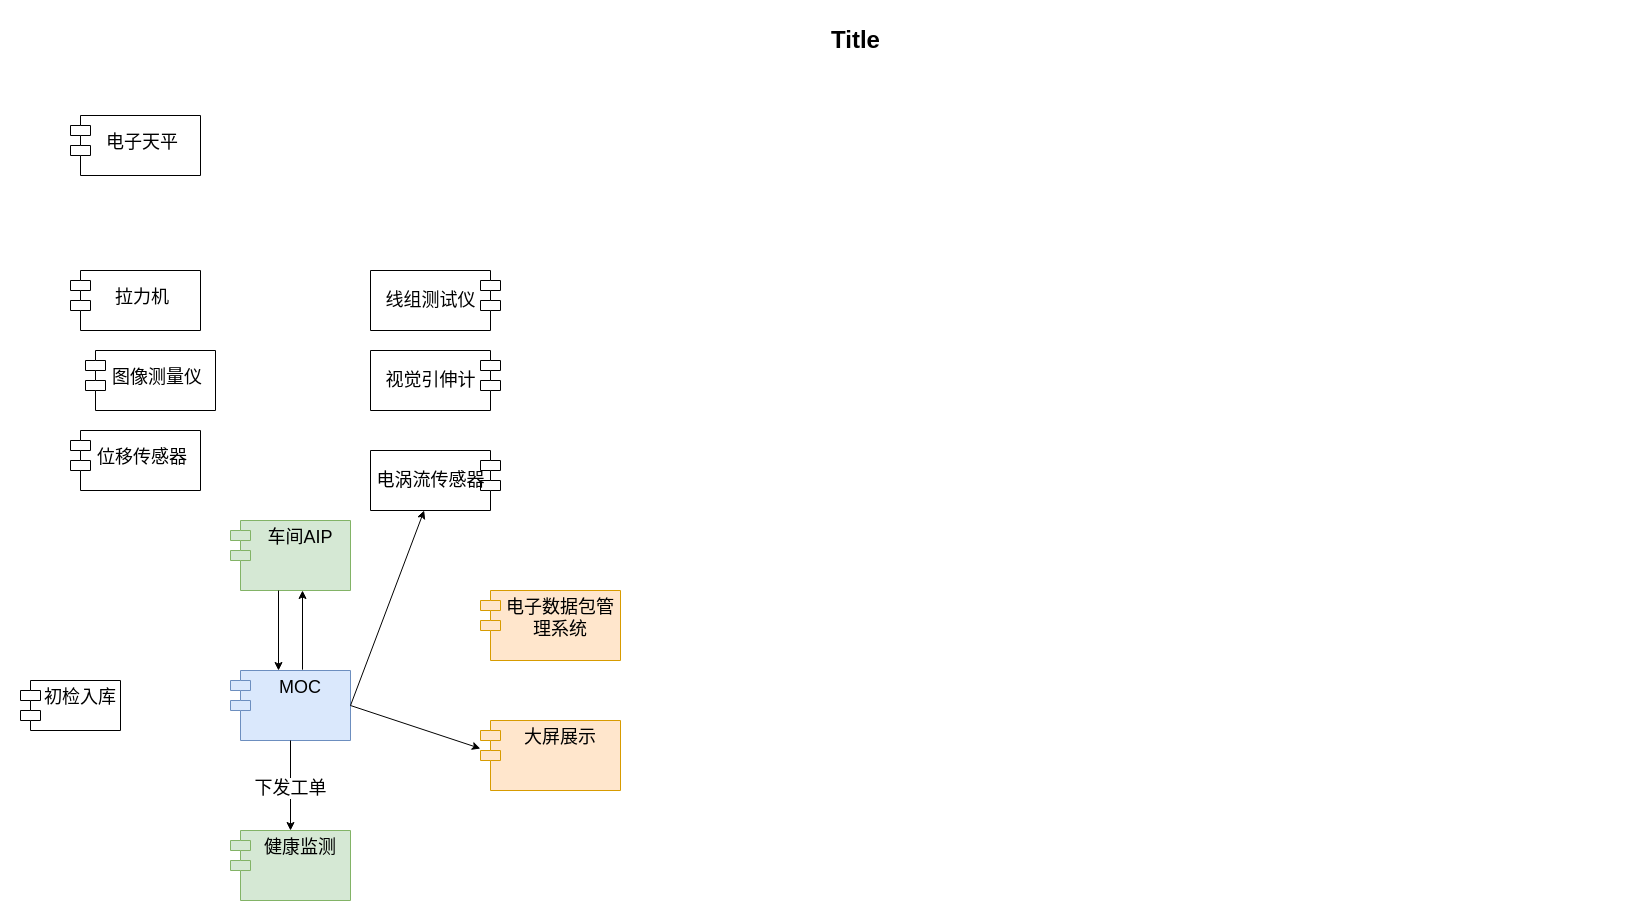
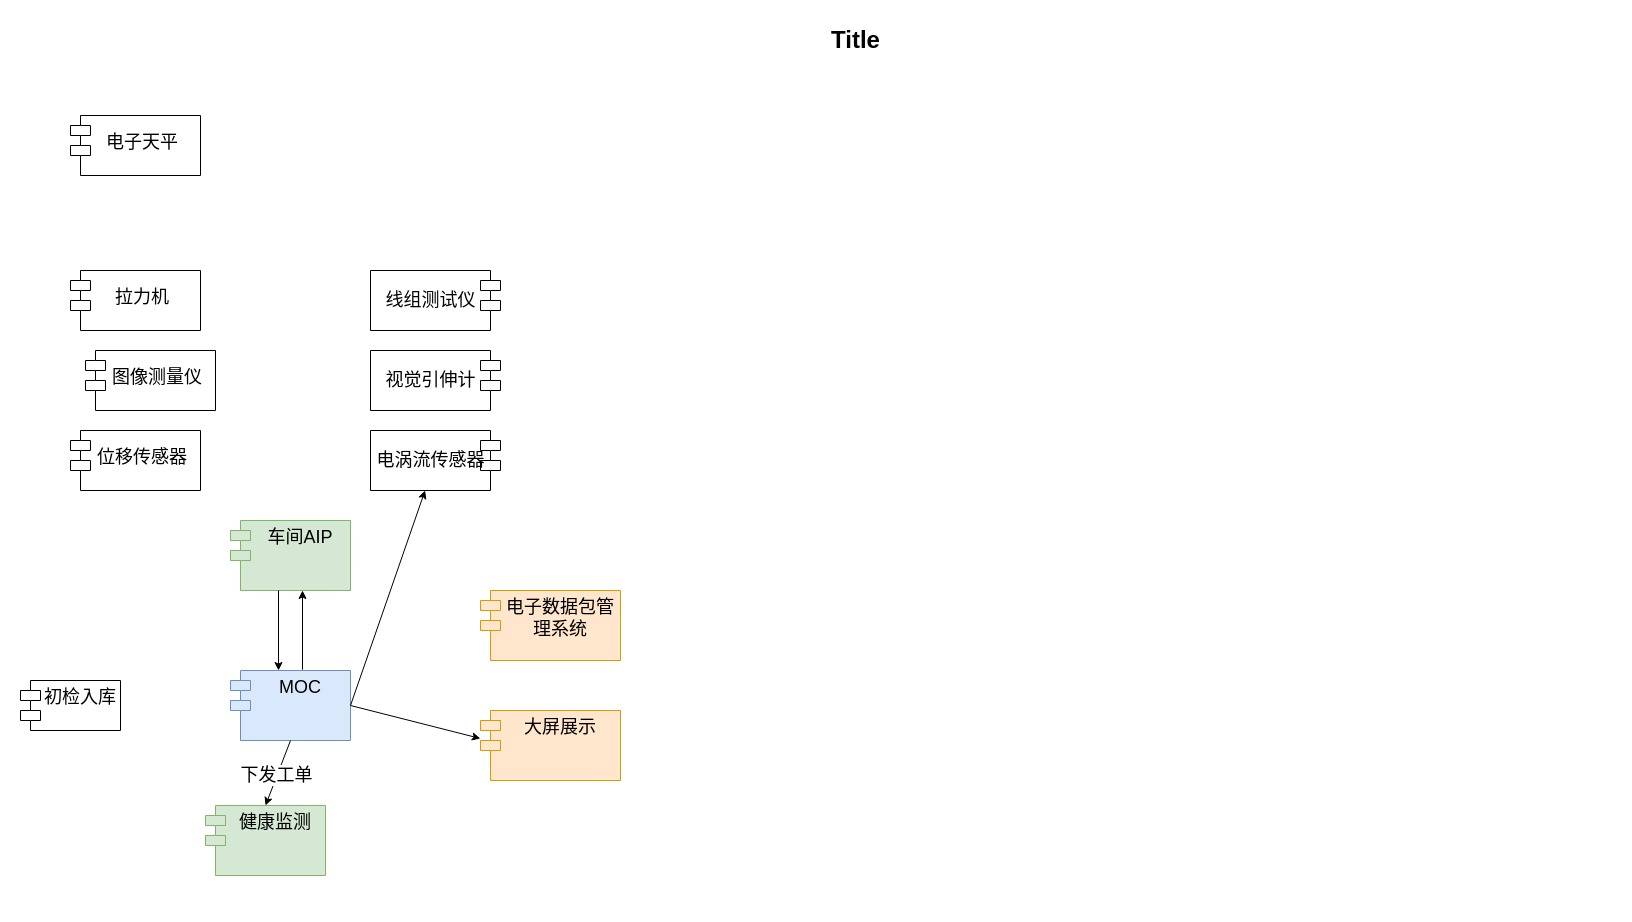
(436, 481) -> (436, 461)
(551, 756) -> (551, 746)
(291, 866) -> (266, 841)
